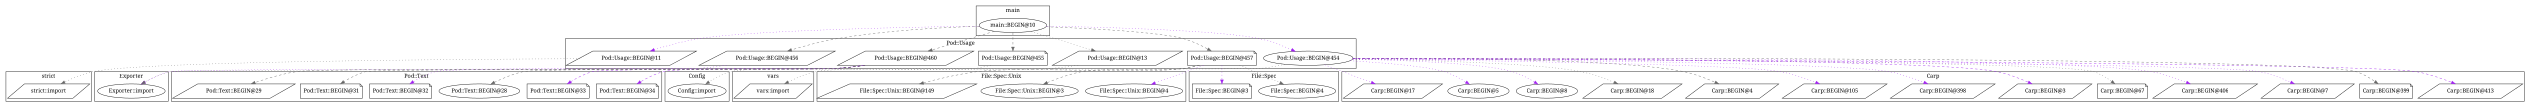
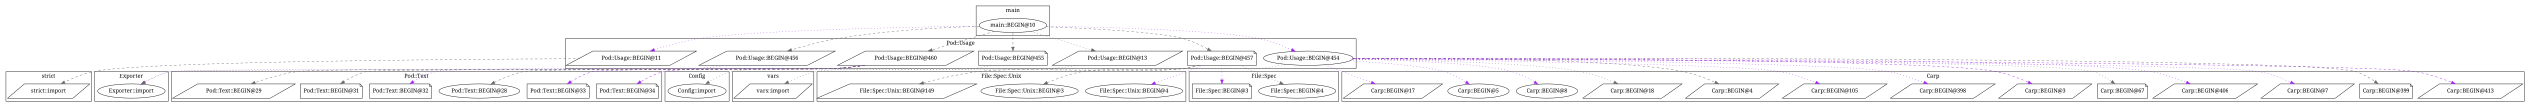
(321, 61) -> (321, 61)
